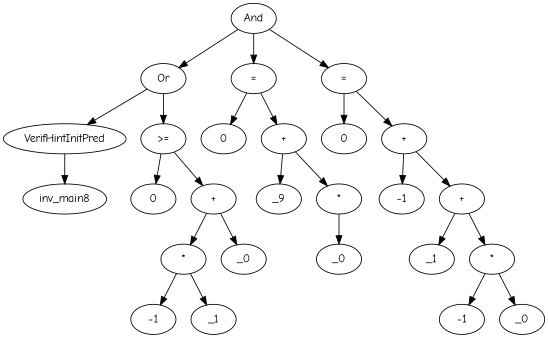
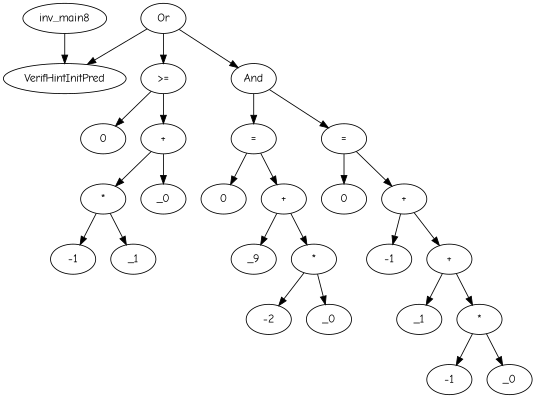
(212, 46) -> (205, 46)
(65, 165) -> (65, 44)
none -> (269, 319)
